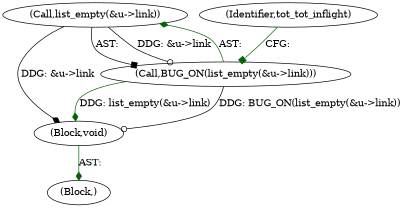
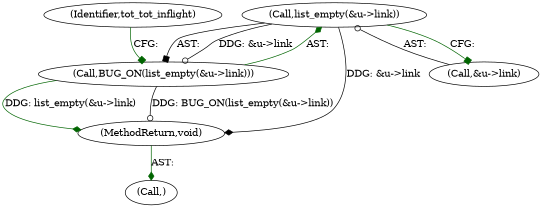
none -> (484, 74)
(79, 133) -> (151, 133)
(79, 193) -> (151, 193)
